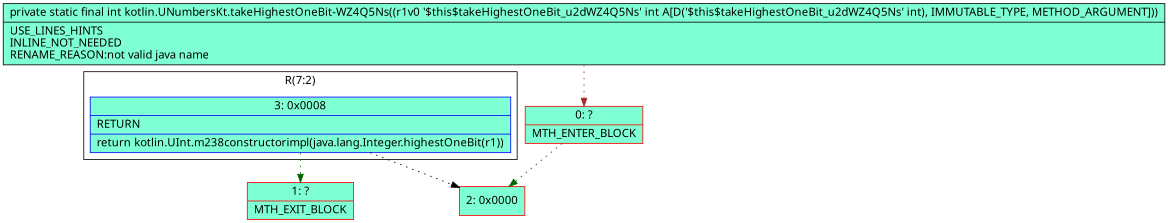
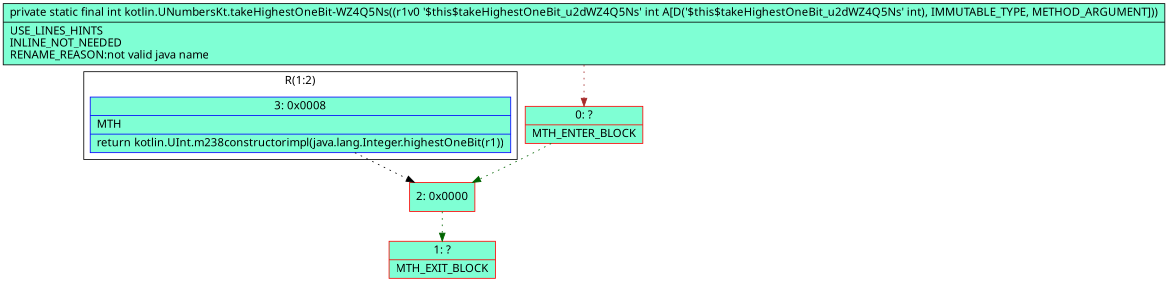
(300, 81) -> (300, 81)
(119, 124) -> (109, 124)
(300, 165) -> (442, 222)
